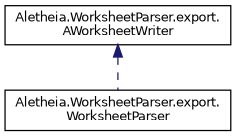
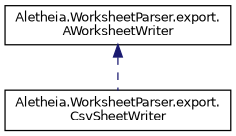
(118, 110) -> (118, 110)
